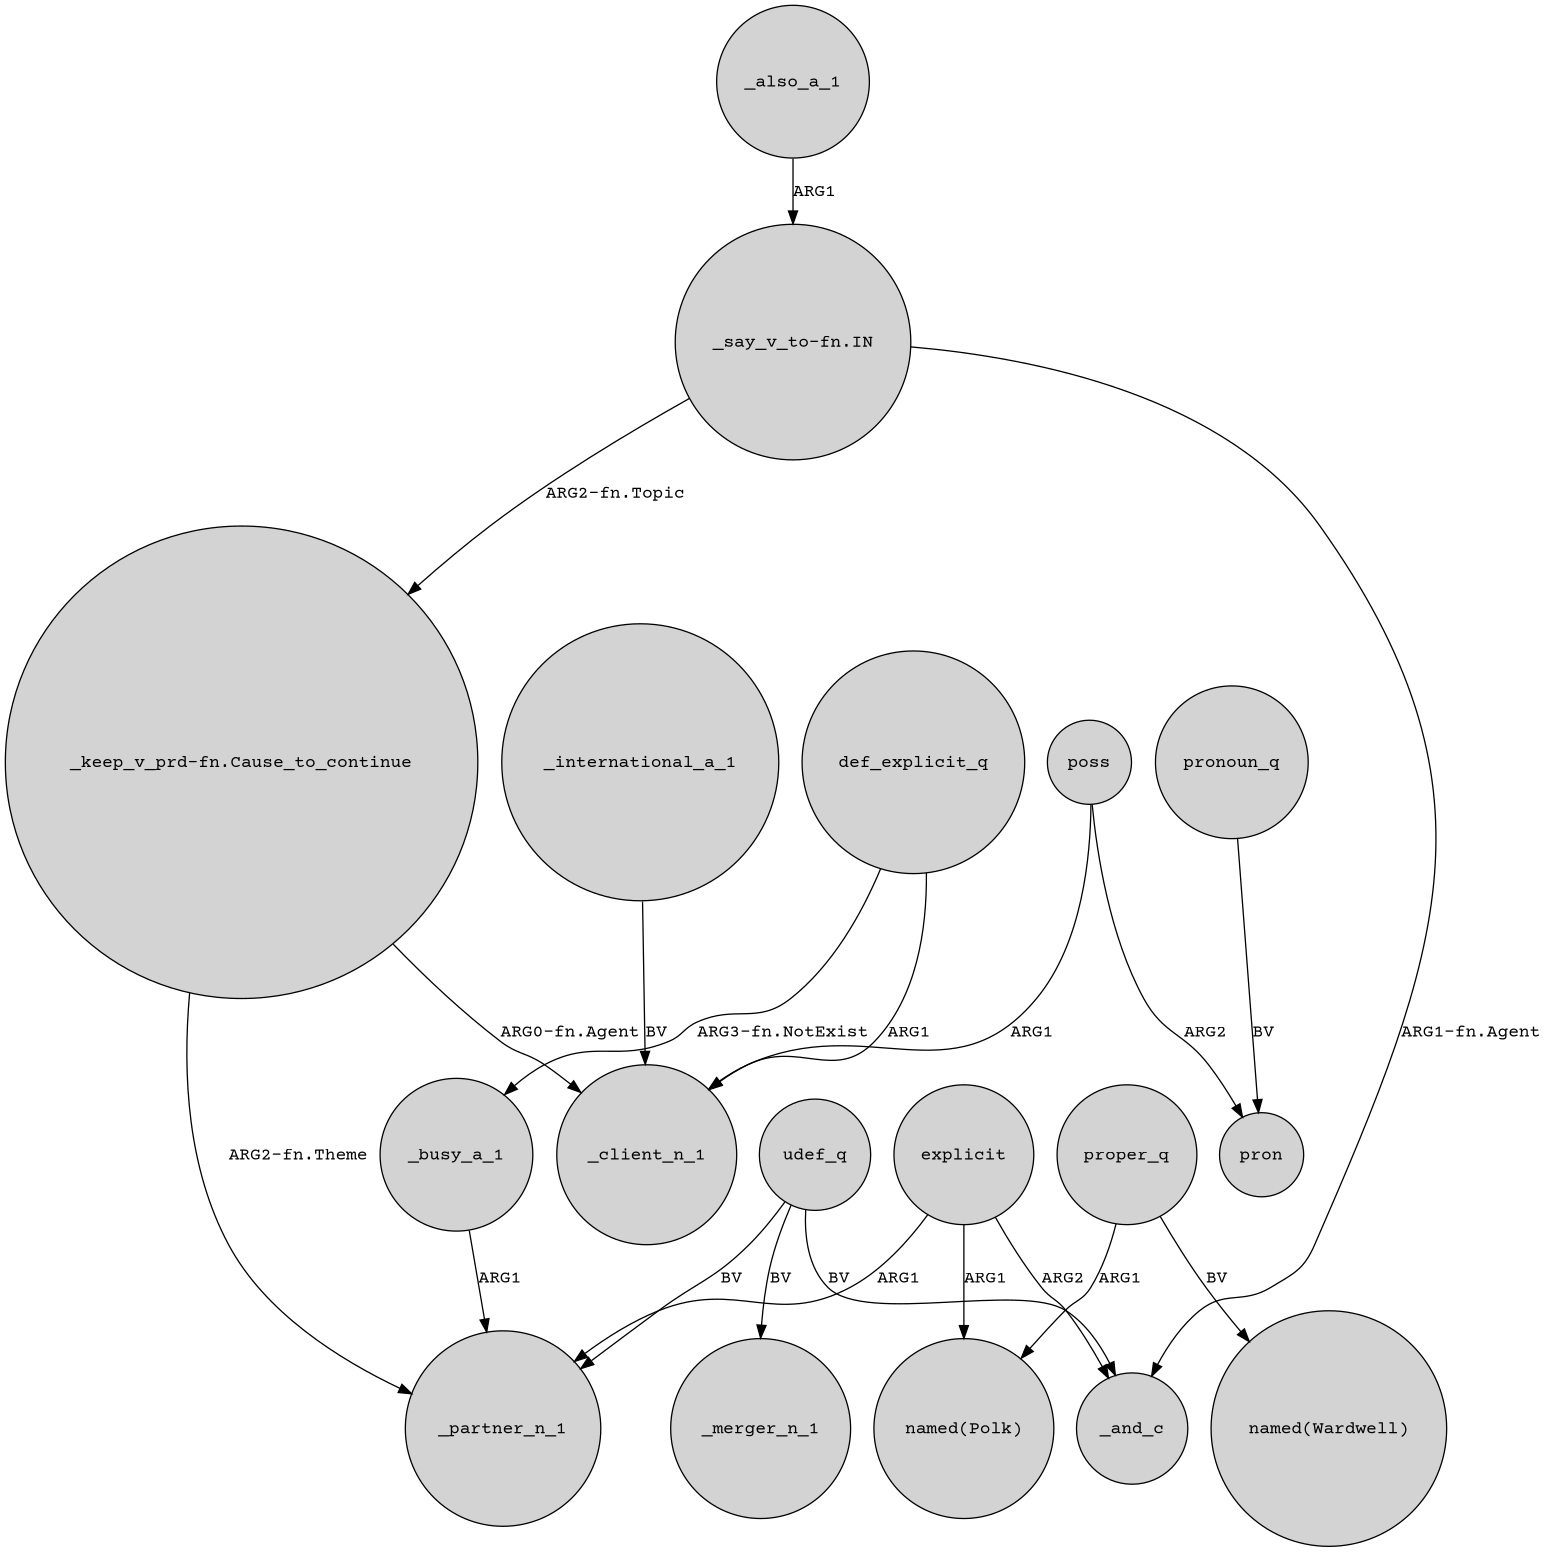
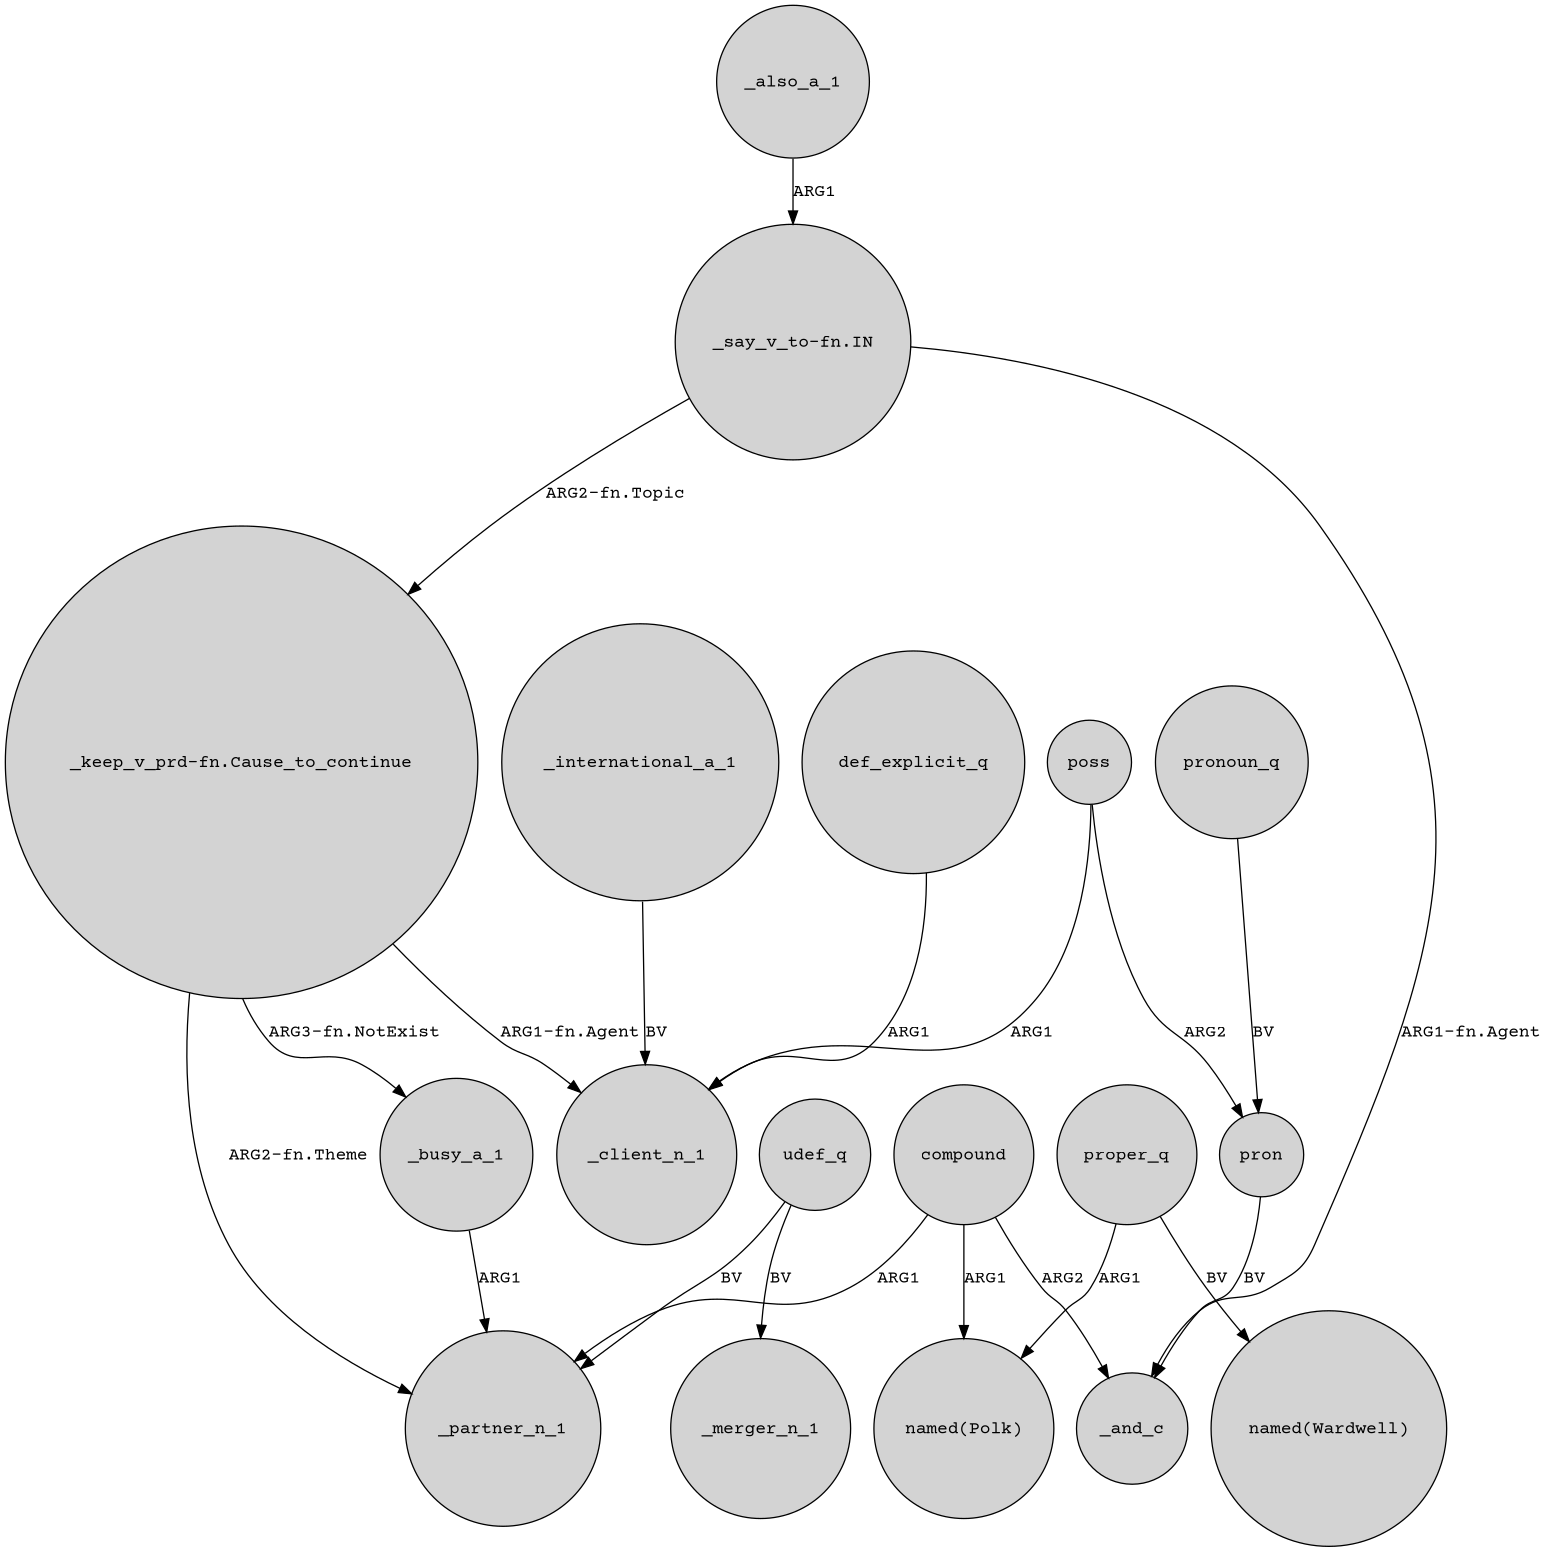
(725, 1015) -> (309, 1058)
(570, 1032) -> (570, 1032)
(964, 1155) -> (964, 1155)
(939, 1303) -> (1232, 1289)
